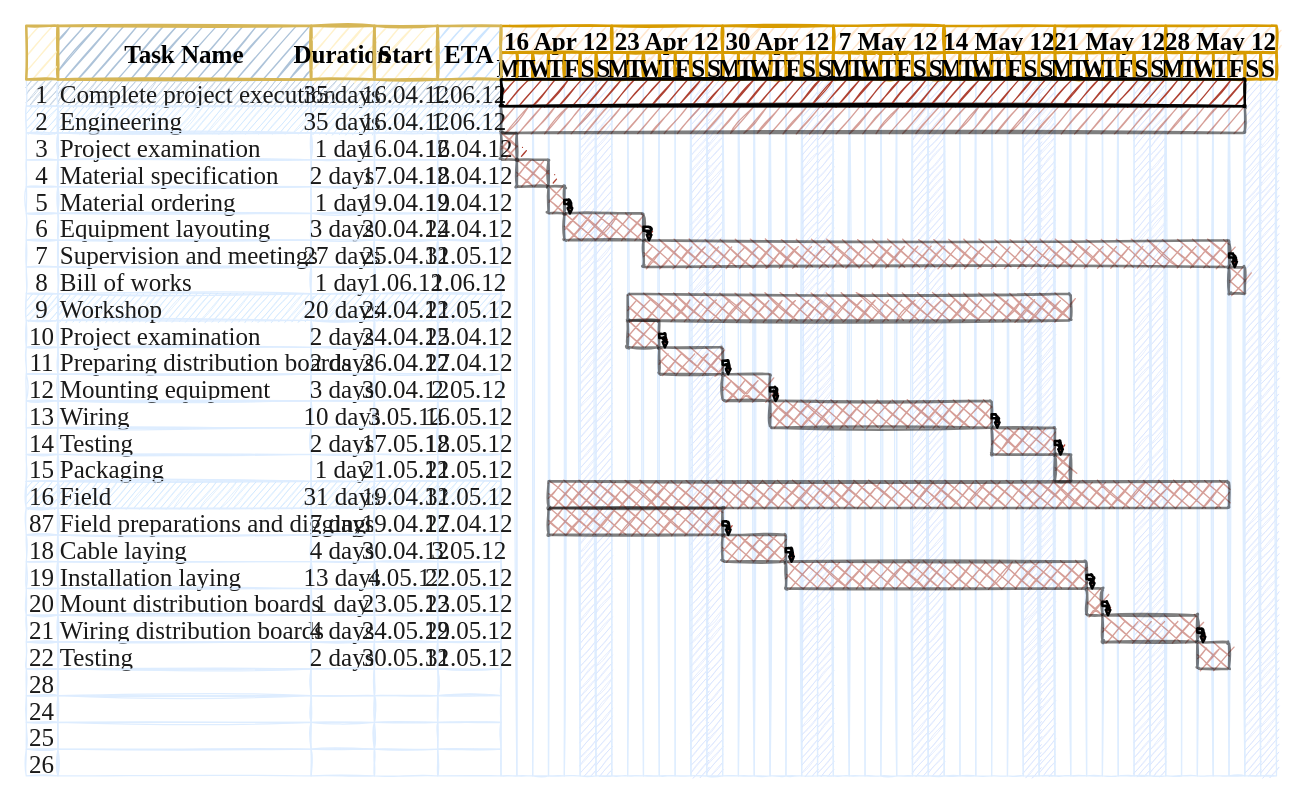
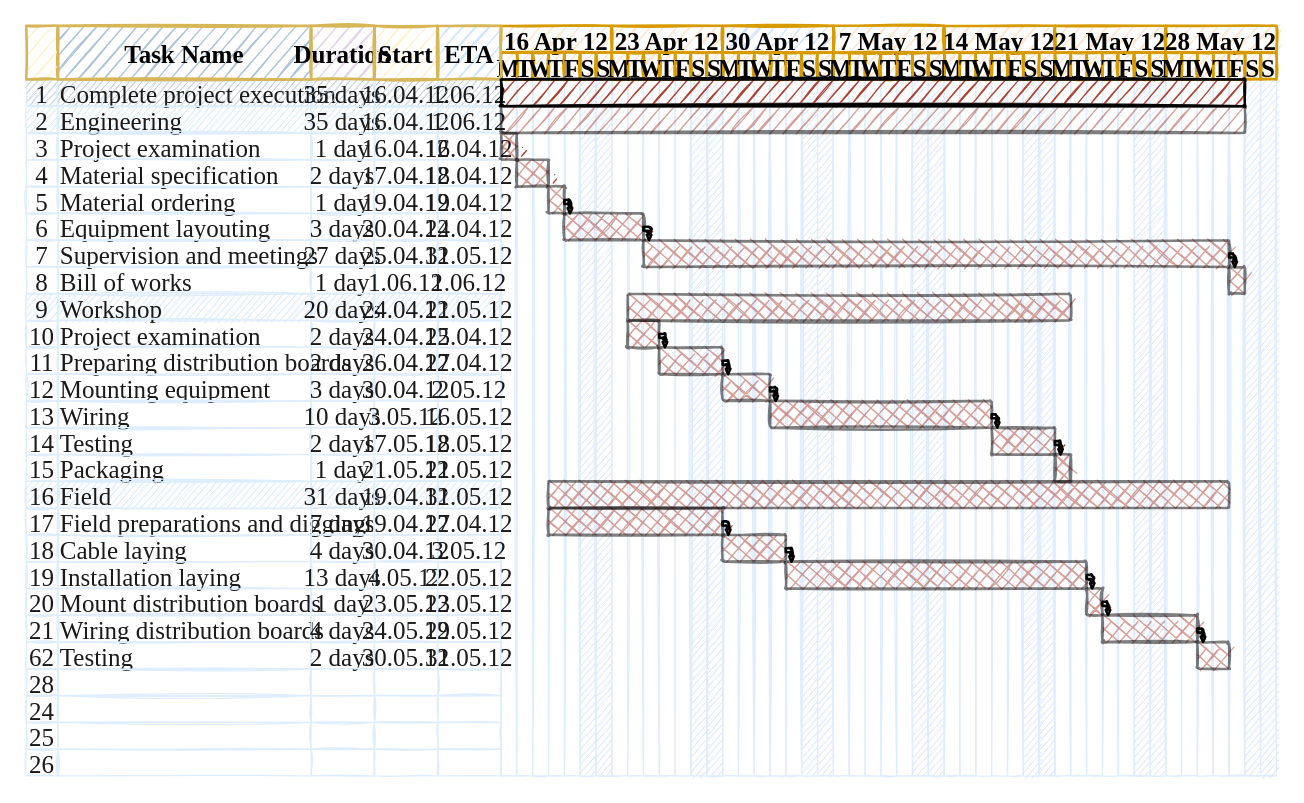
(778, 39) -> (778, 39)
(343, 52) -> (343, 52)
(41, 523) -> (41, 523)
(41, 657) -> (41, 657)
